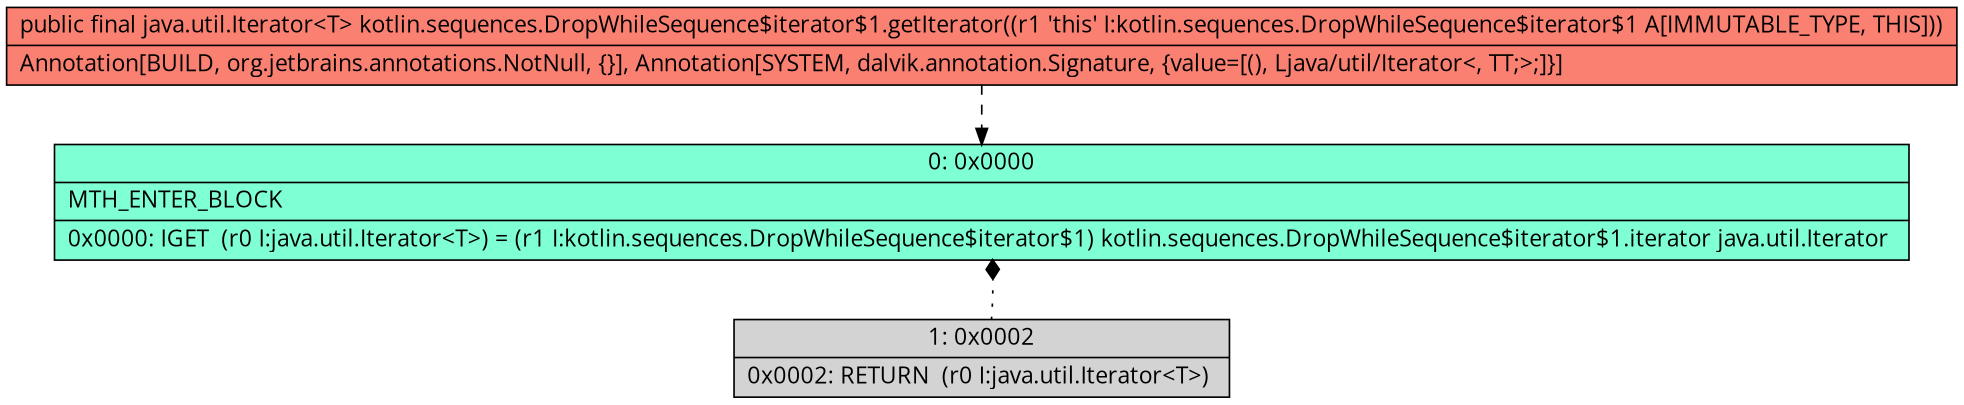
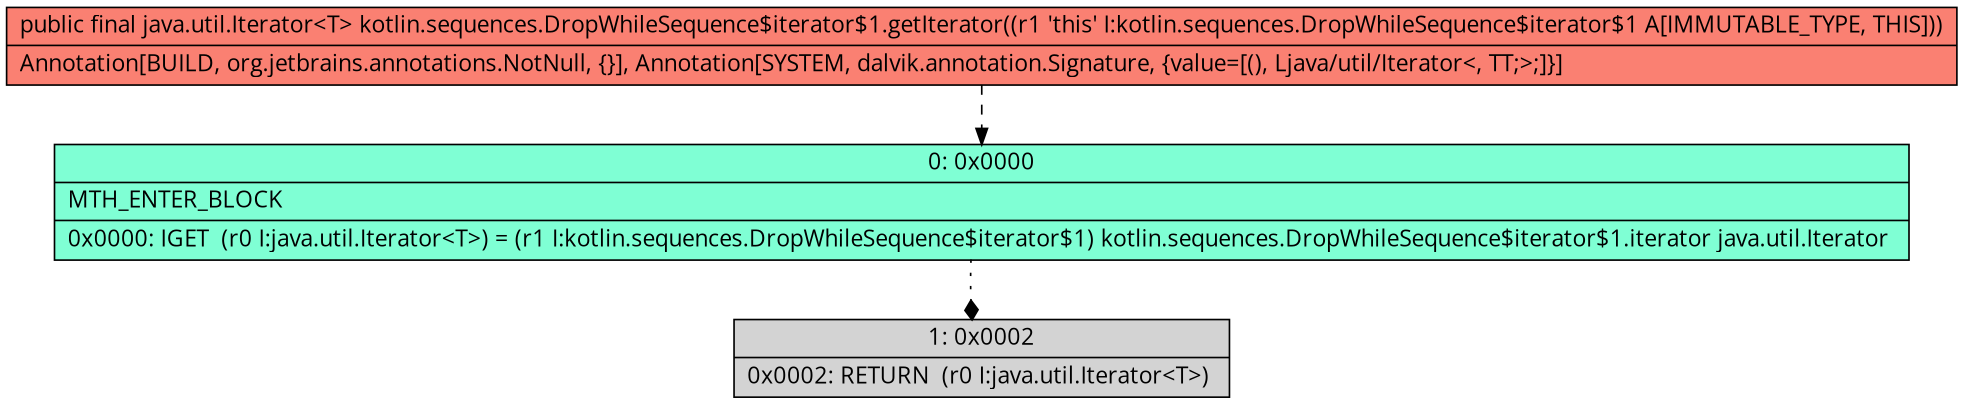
(993, 300) -> (971, 280)
